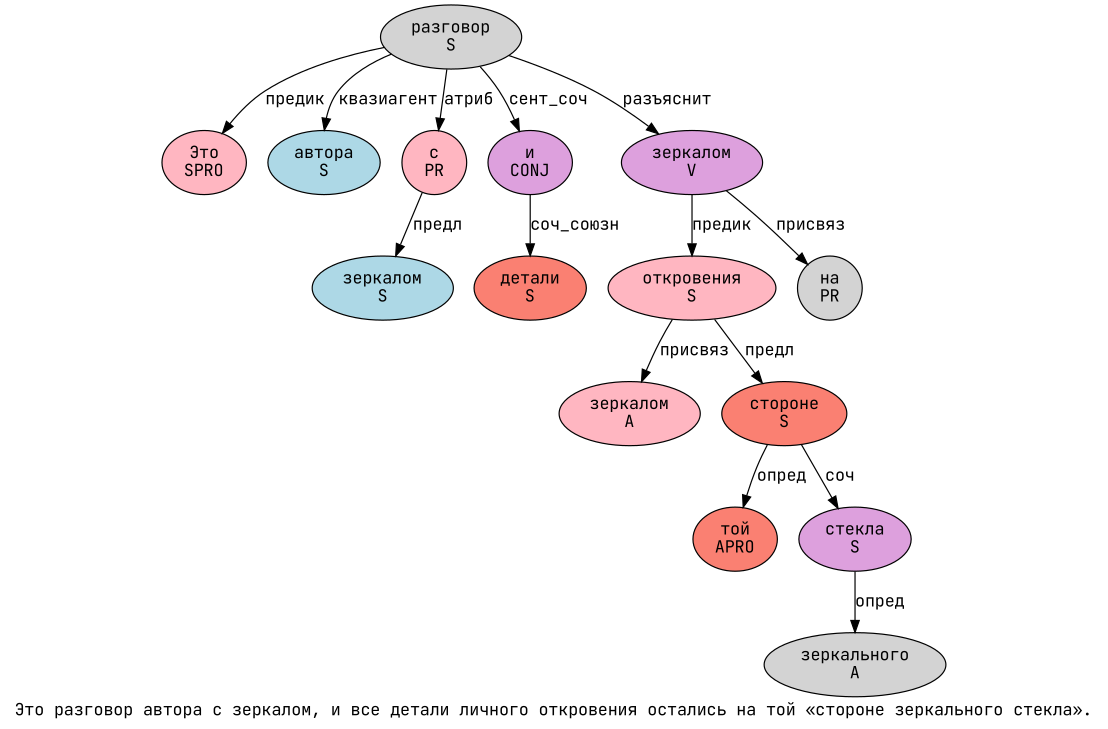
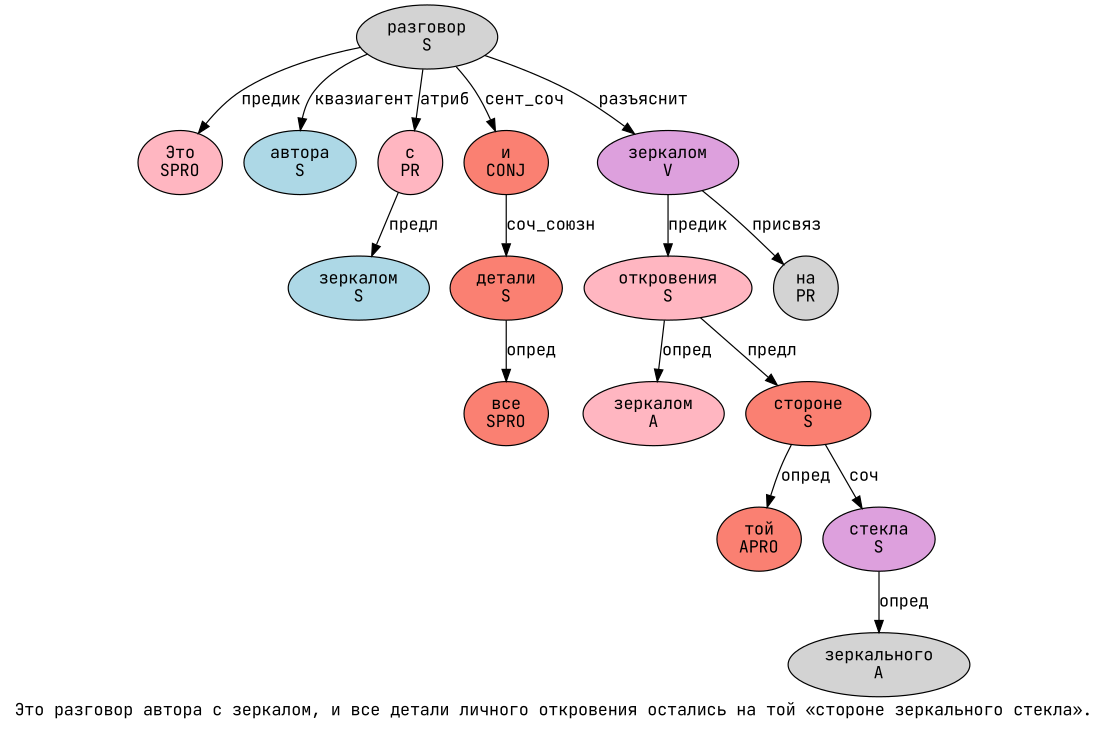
(530, 163) -> (506, 163)
(694, 351) -> (687, 351)
none -> (506, 414)
